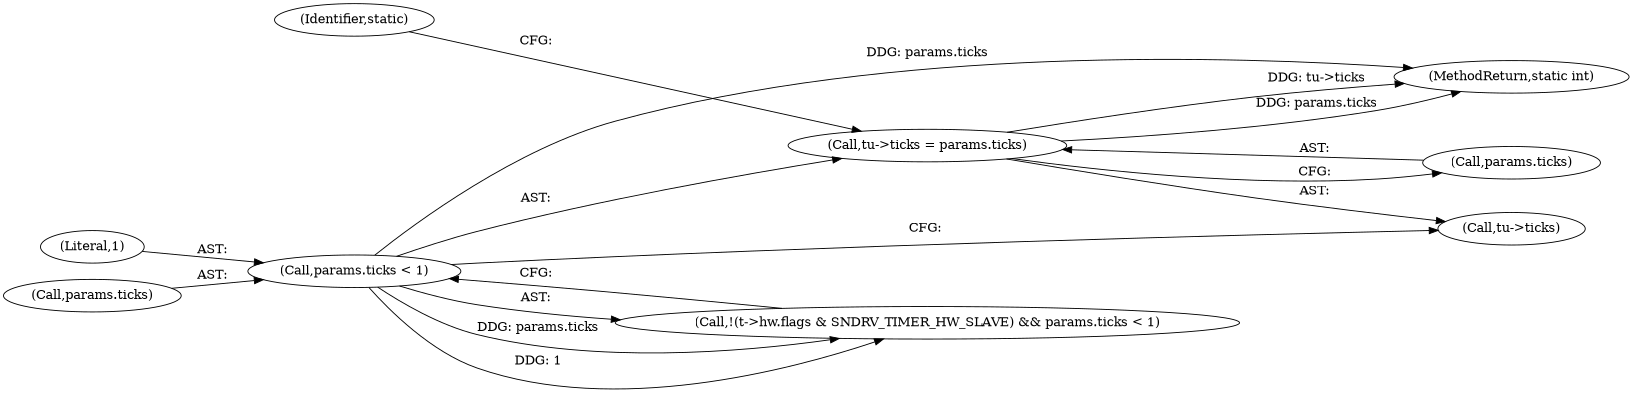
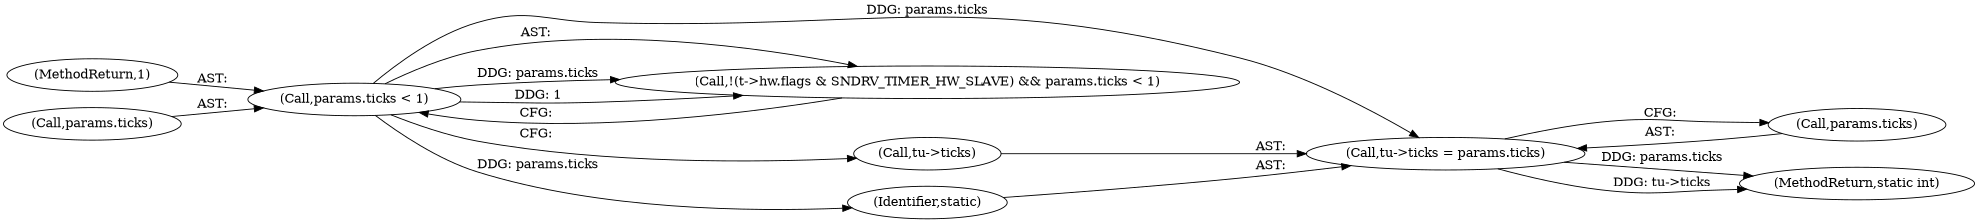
(538, 41) -> (1273, 166)
(869, 75) -> (600, 198)
(1221, 193) -> (1149, 154)
(538, 198) -> (927, 10)
(92, 247) -> (92, 75)
